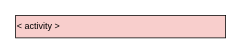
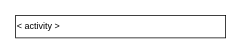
(120, 27) -> (120, 27)
